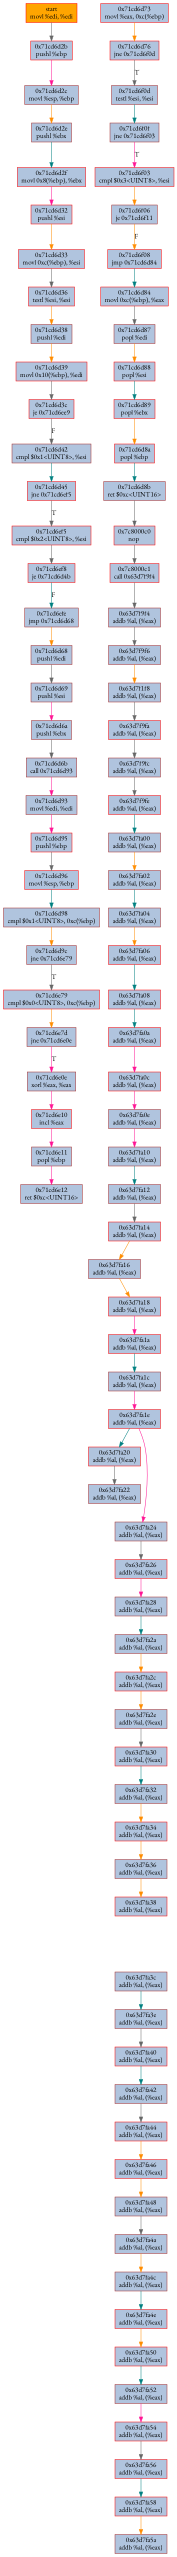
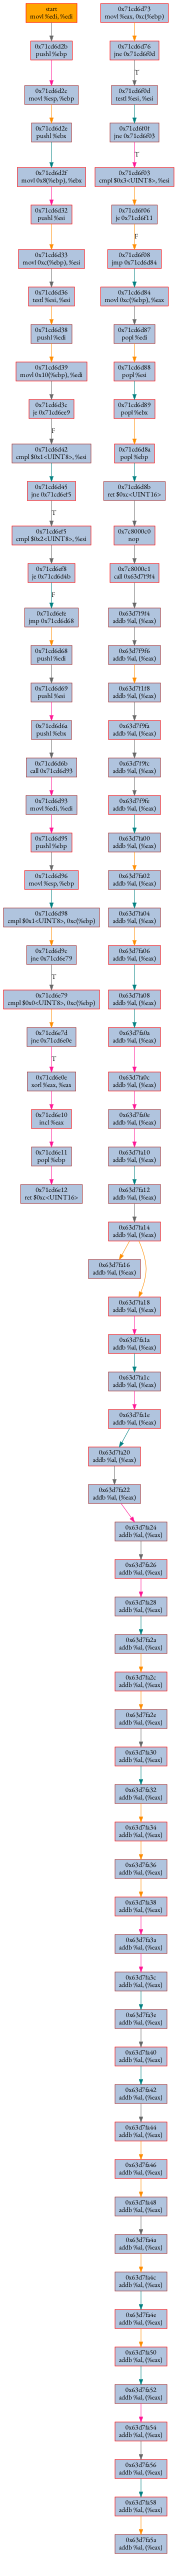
(123, 1286) -> (146, 1267)
(147, 1472) -> (126, 1511)
none -> (141, 1944)
